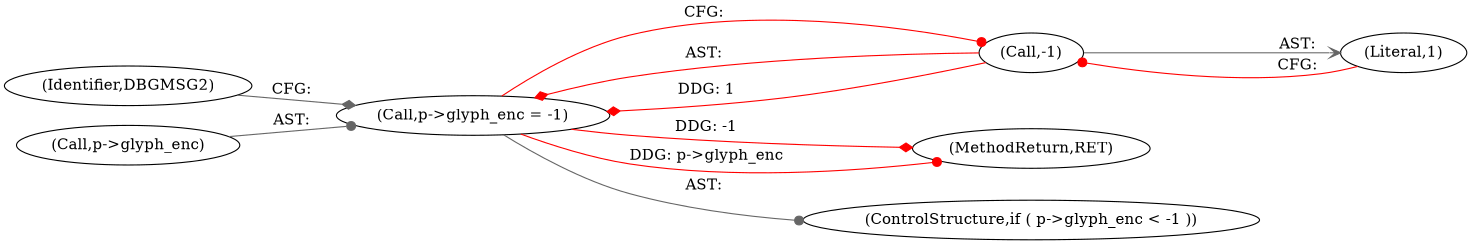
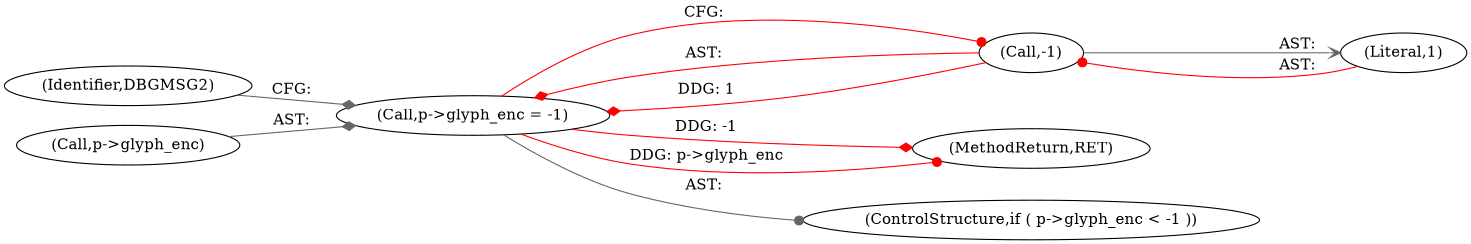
(1300, 65) -> (1300, 65)
(288, 131) -> (288, 131)
